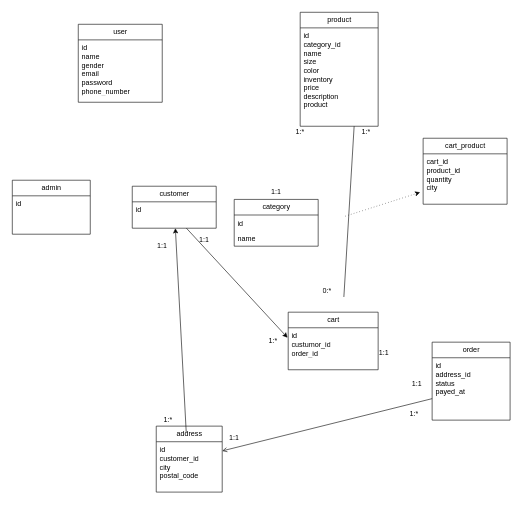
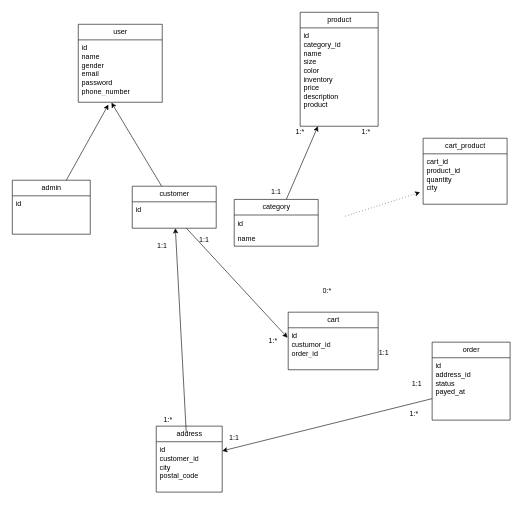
none -> (87, 143)
none -> (137, 145)
none -> (302, 163)
(349, 212) -> none
(227, 450) -> (227, 450)
